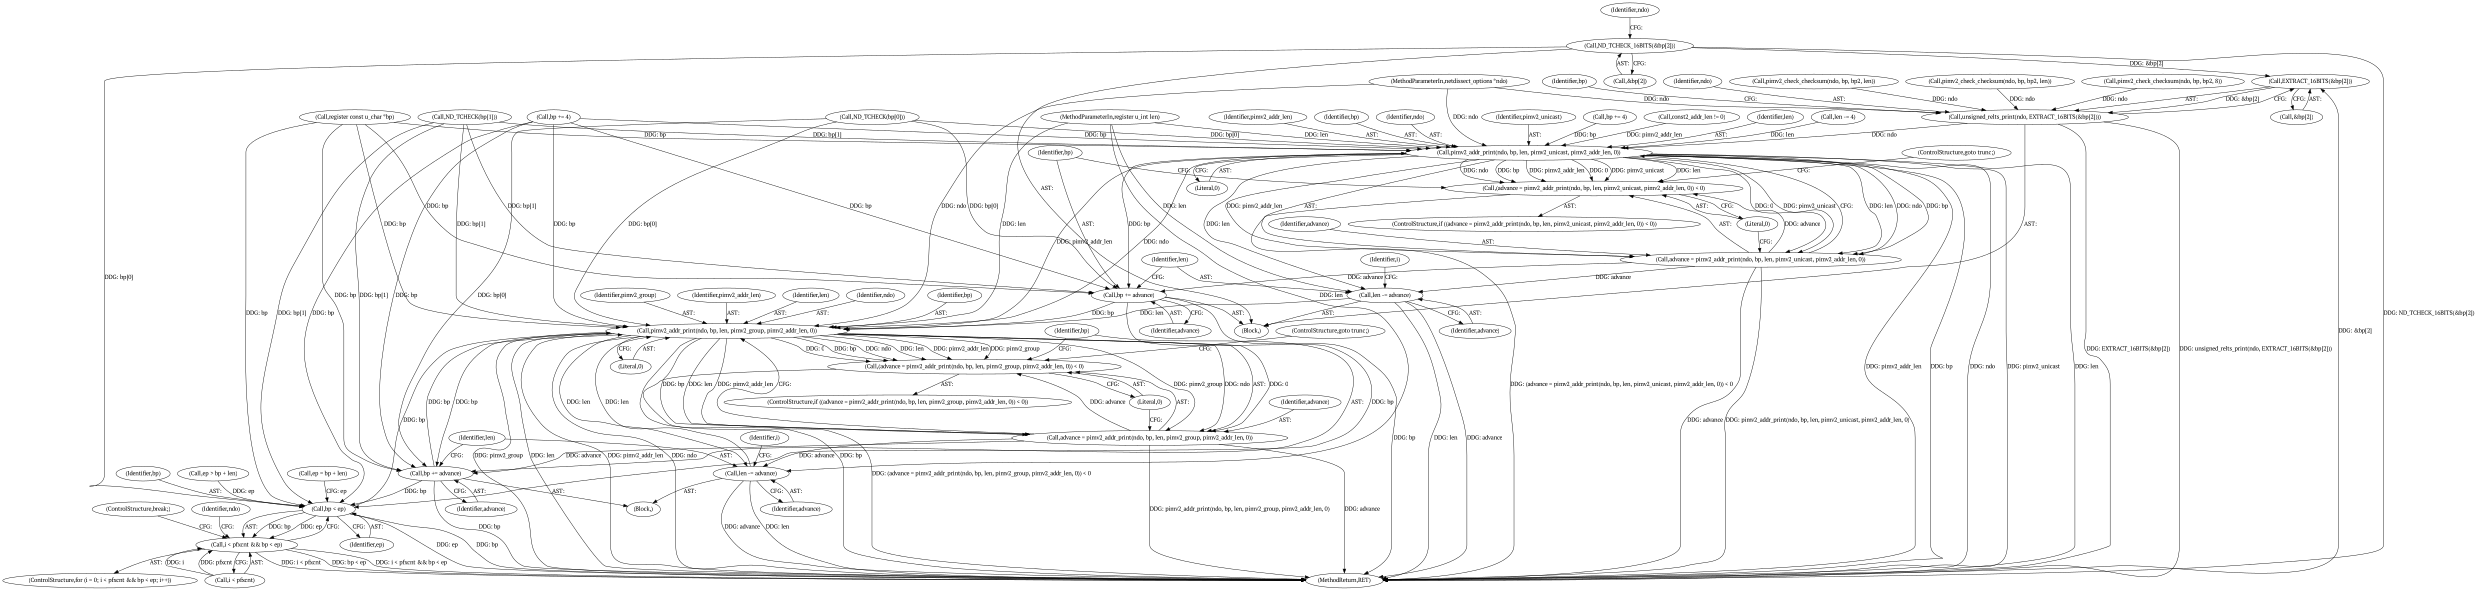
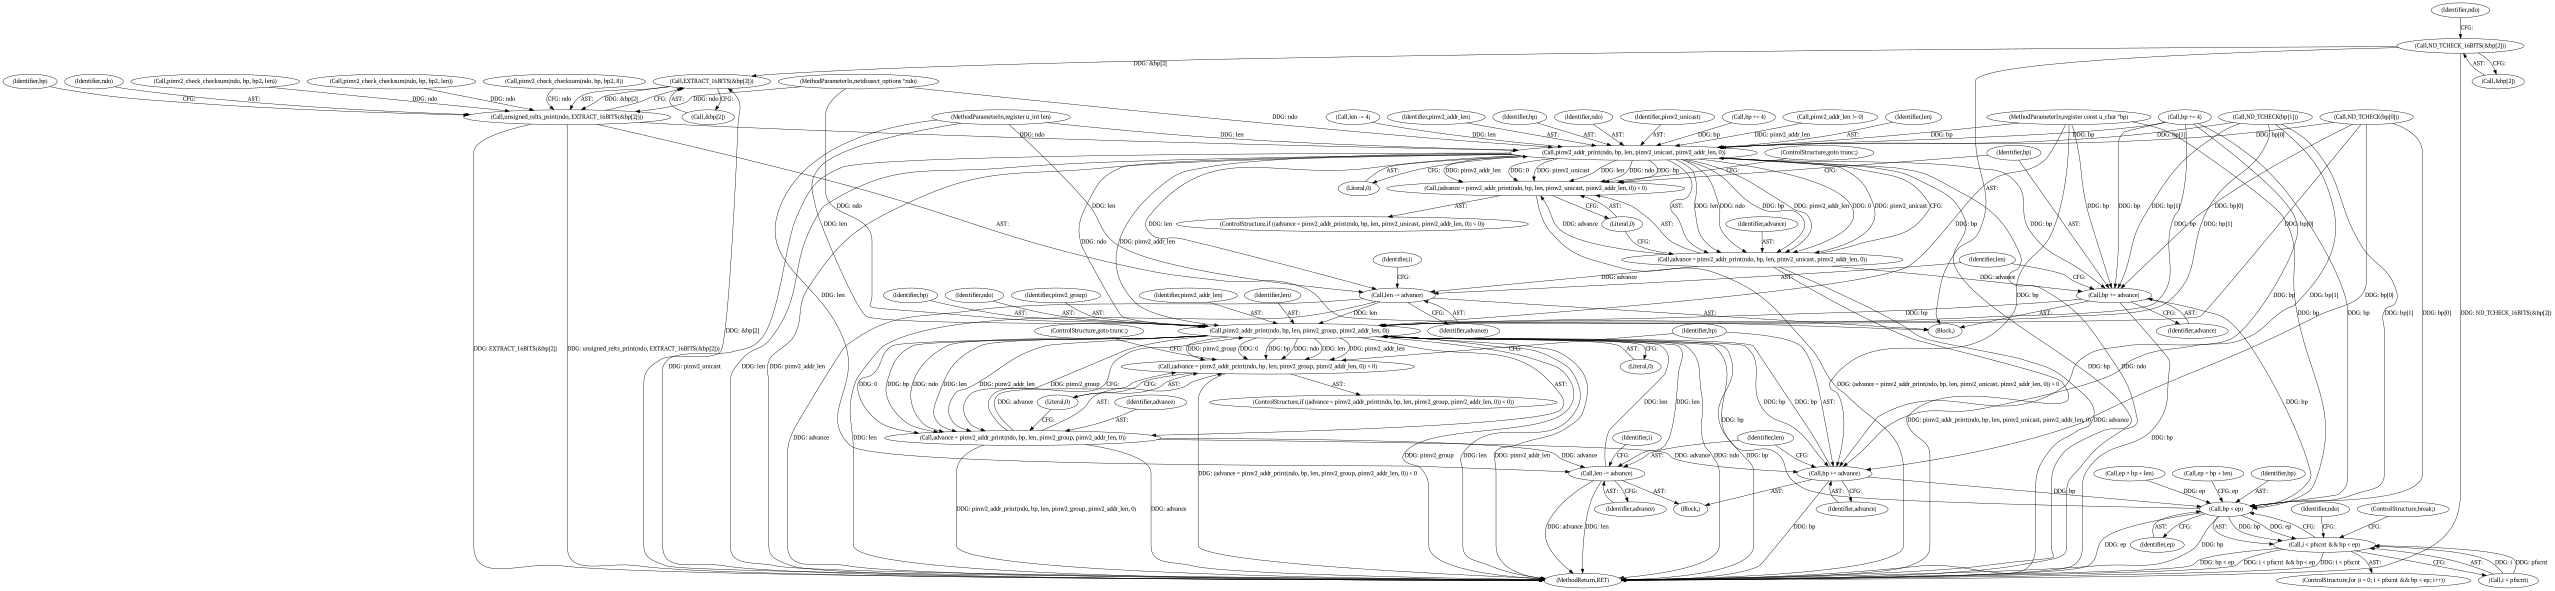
(523, 62) -> (2422, 380)
(2115, 99) -> (559, 99)
(355, 117) -> (2069, 117)
(1692, 117) -> (1830, 117)
